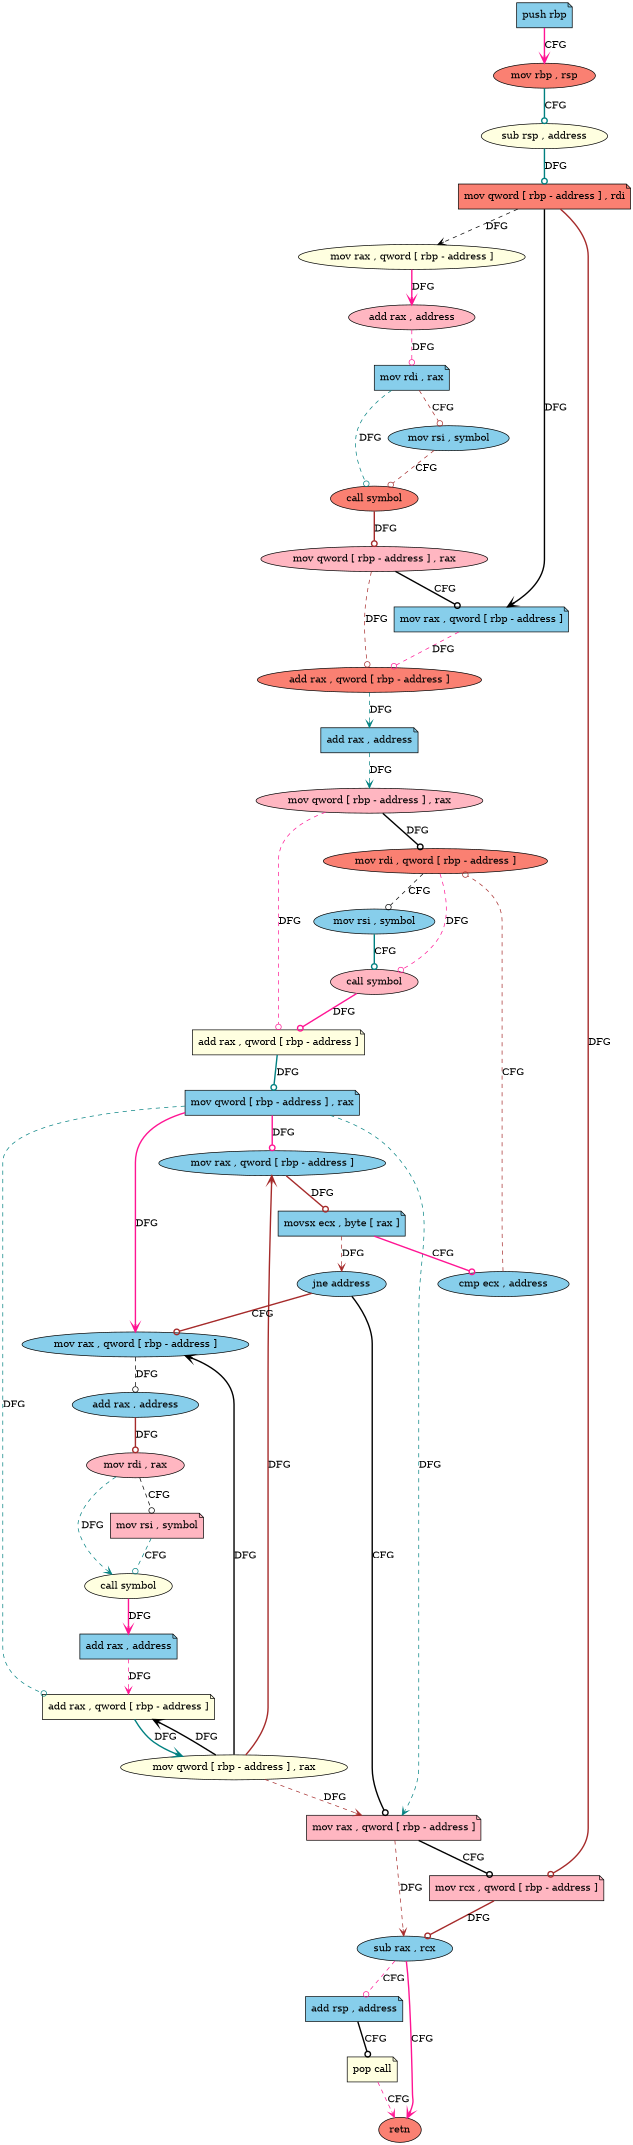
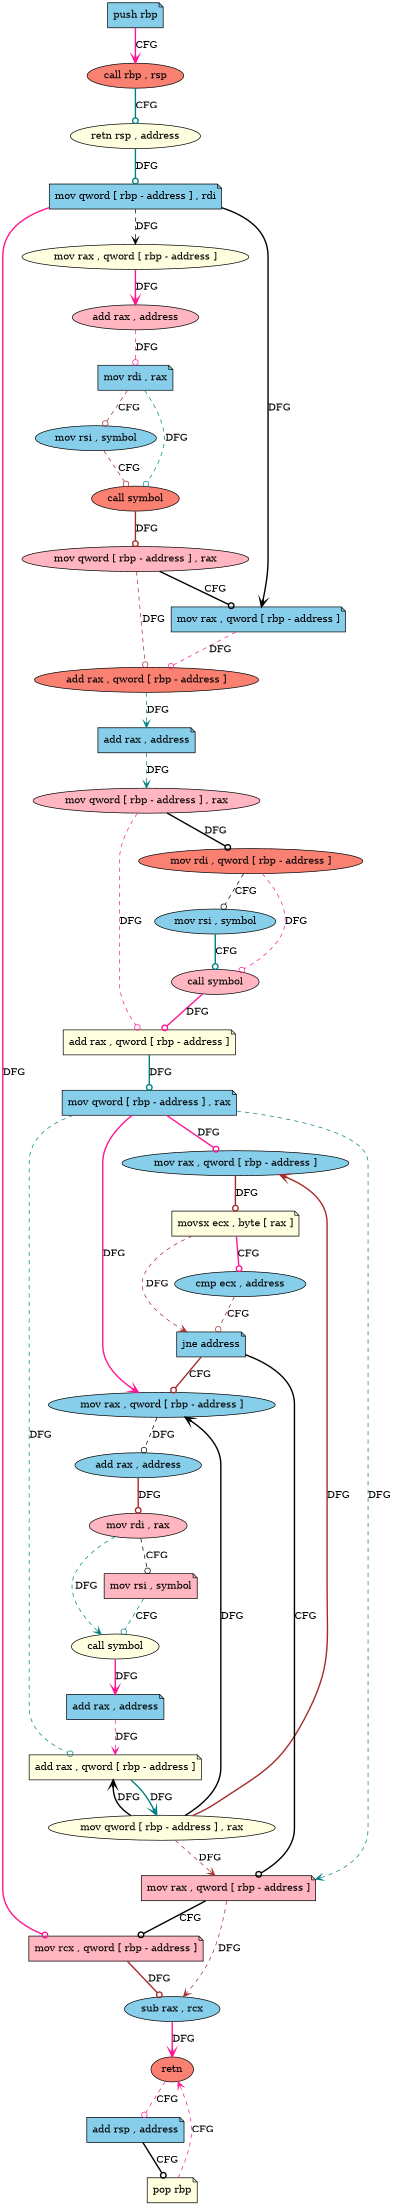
(544, 76) -> (135, 76)
(544, 136) -> (135, 136)
(544, 197) -> (135, 197)
(588, 1044) -> (3, 1068)
(502, 1067) -> (227, 1312)
(342, 1224) -> (235, 1224)
(342, 1284) -> (211, 1344)
(381, 1977) -> (156, 2097)
(422, 2039) -> (184, 2039)
(372, 2069) -> (172, 2190)
